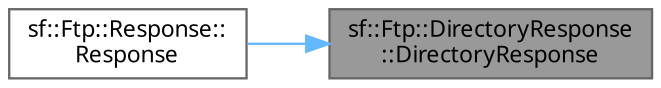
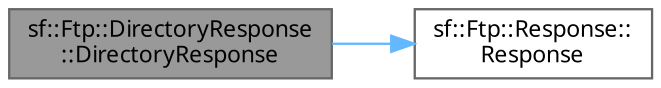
(277, 44) -> (362, 44)
